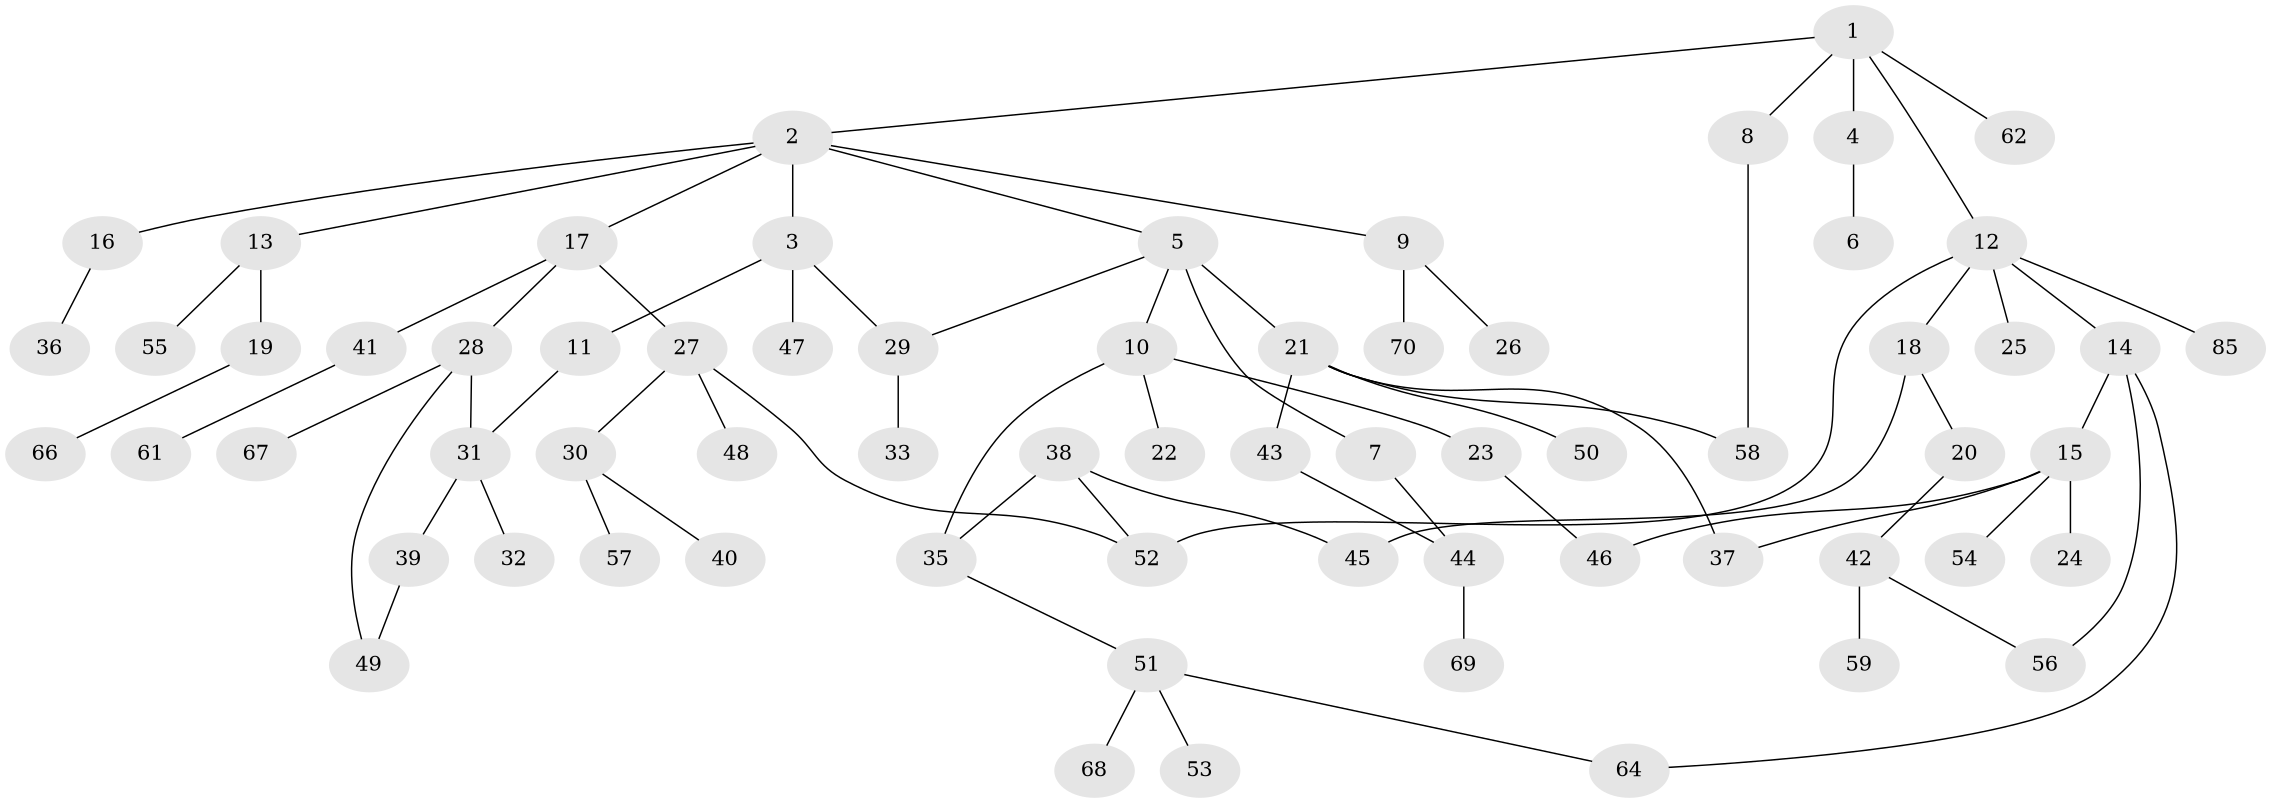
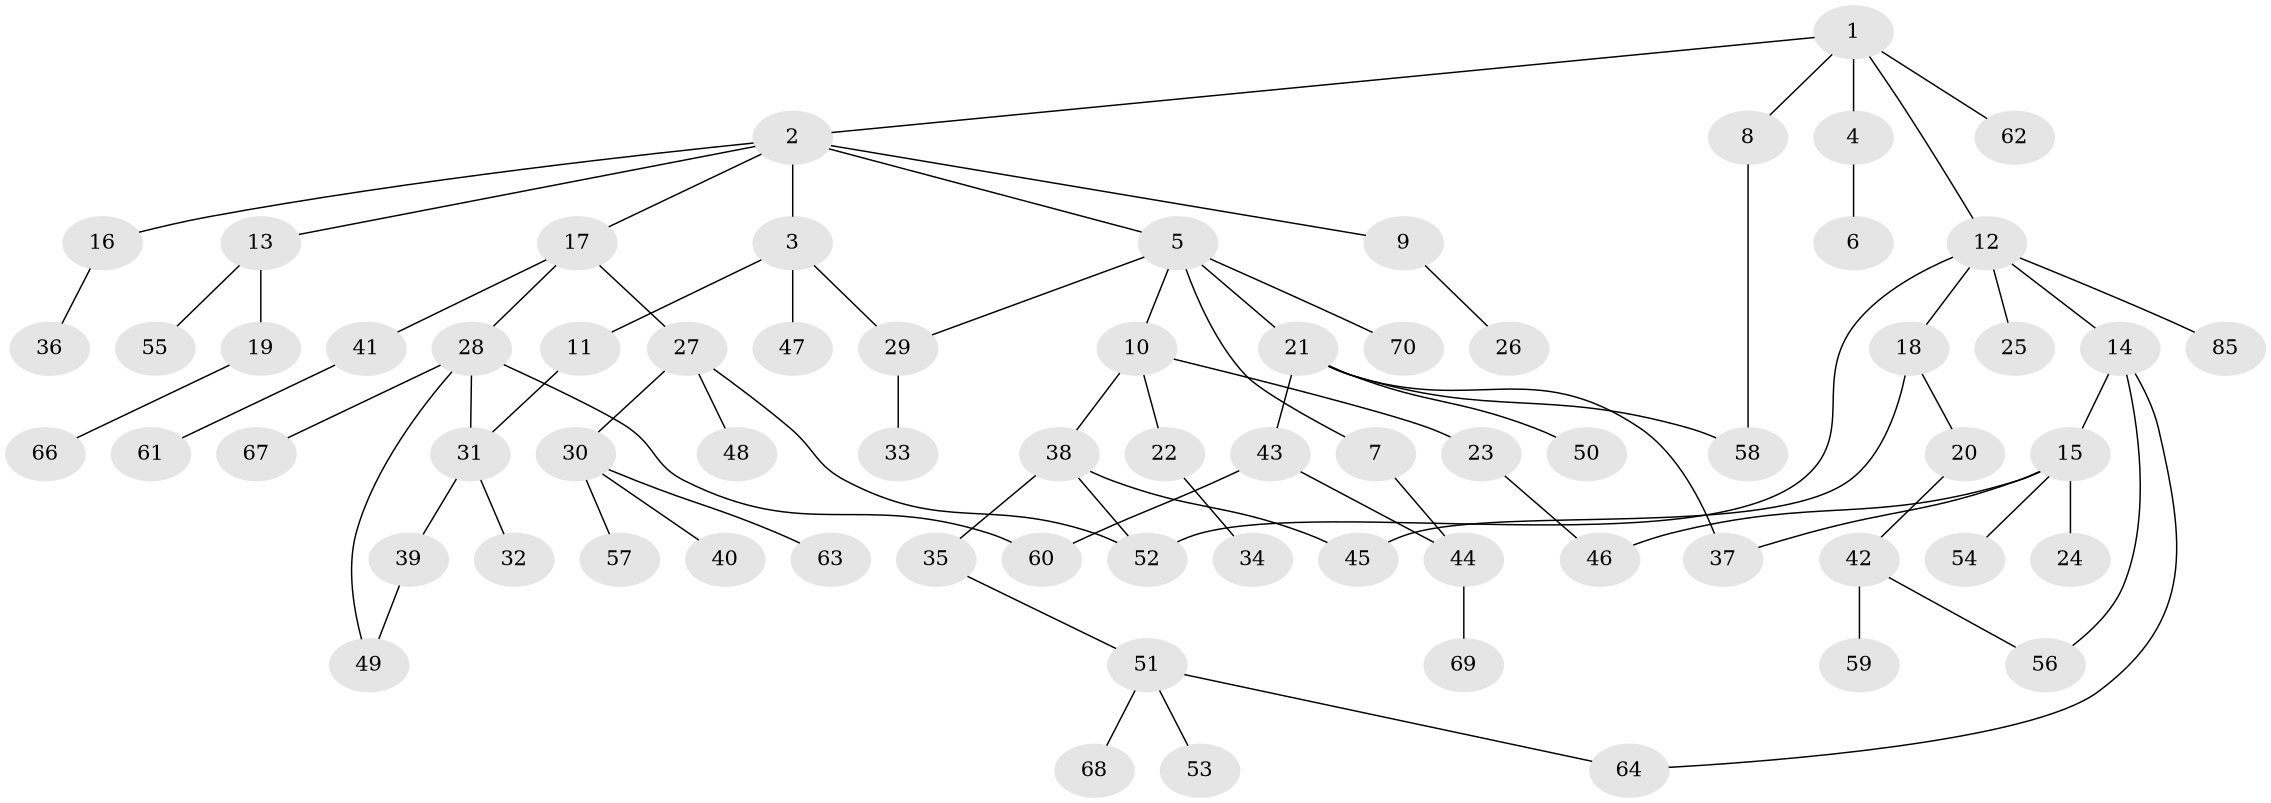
(1404, 296) -> (1291, 295)
(1005, 430) -> (1098, 402)
none -> (831, 560)
none -> (1042, 560)
none -> (1253, 560)
